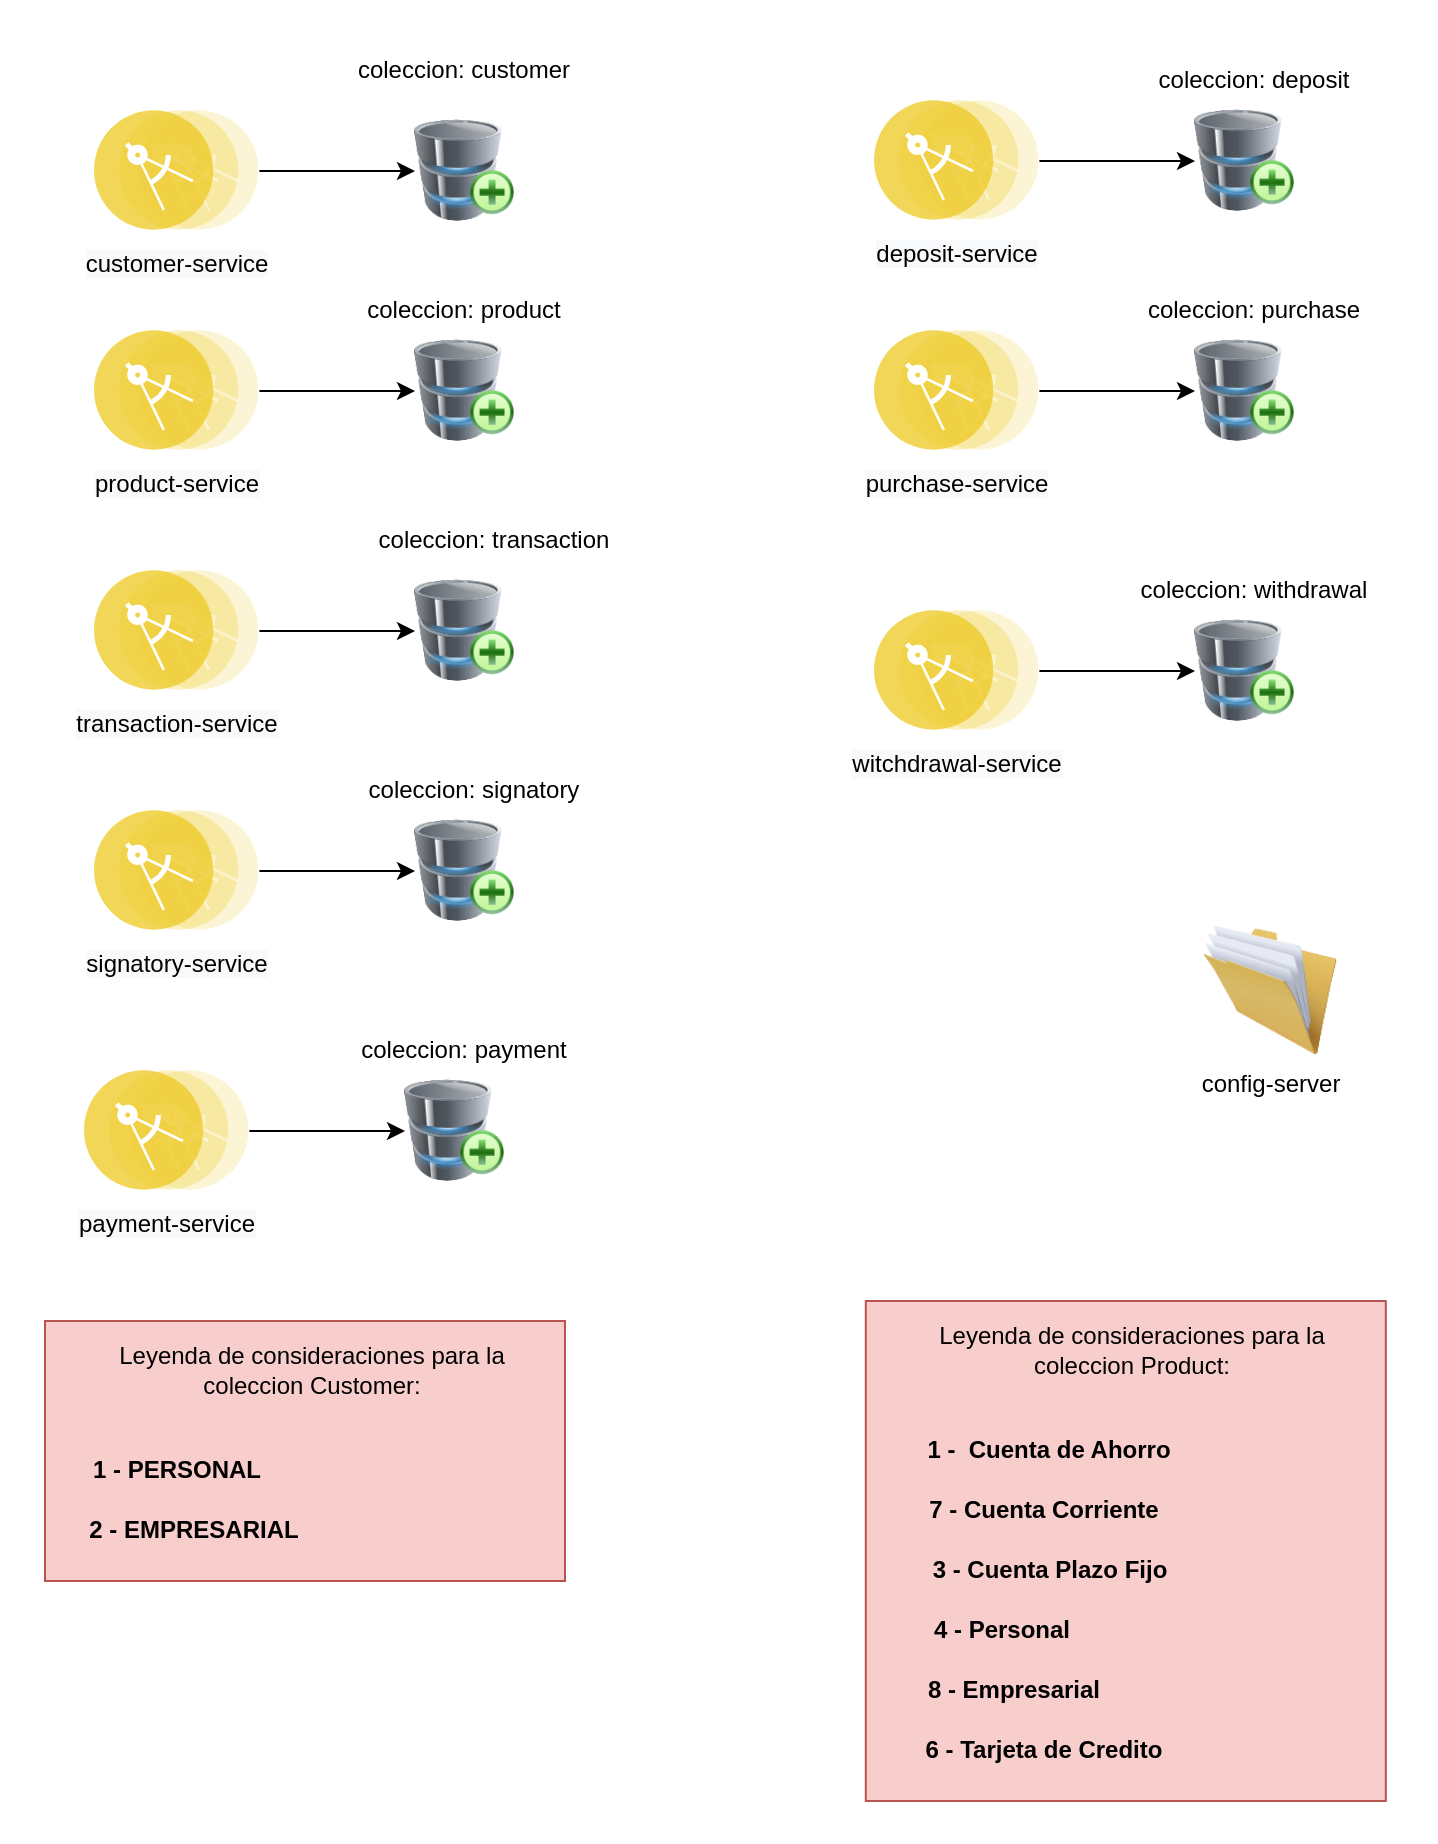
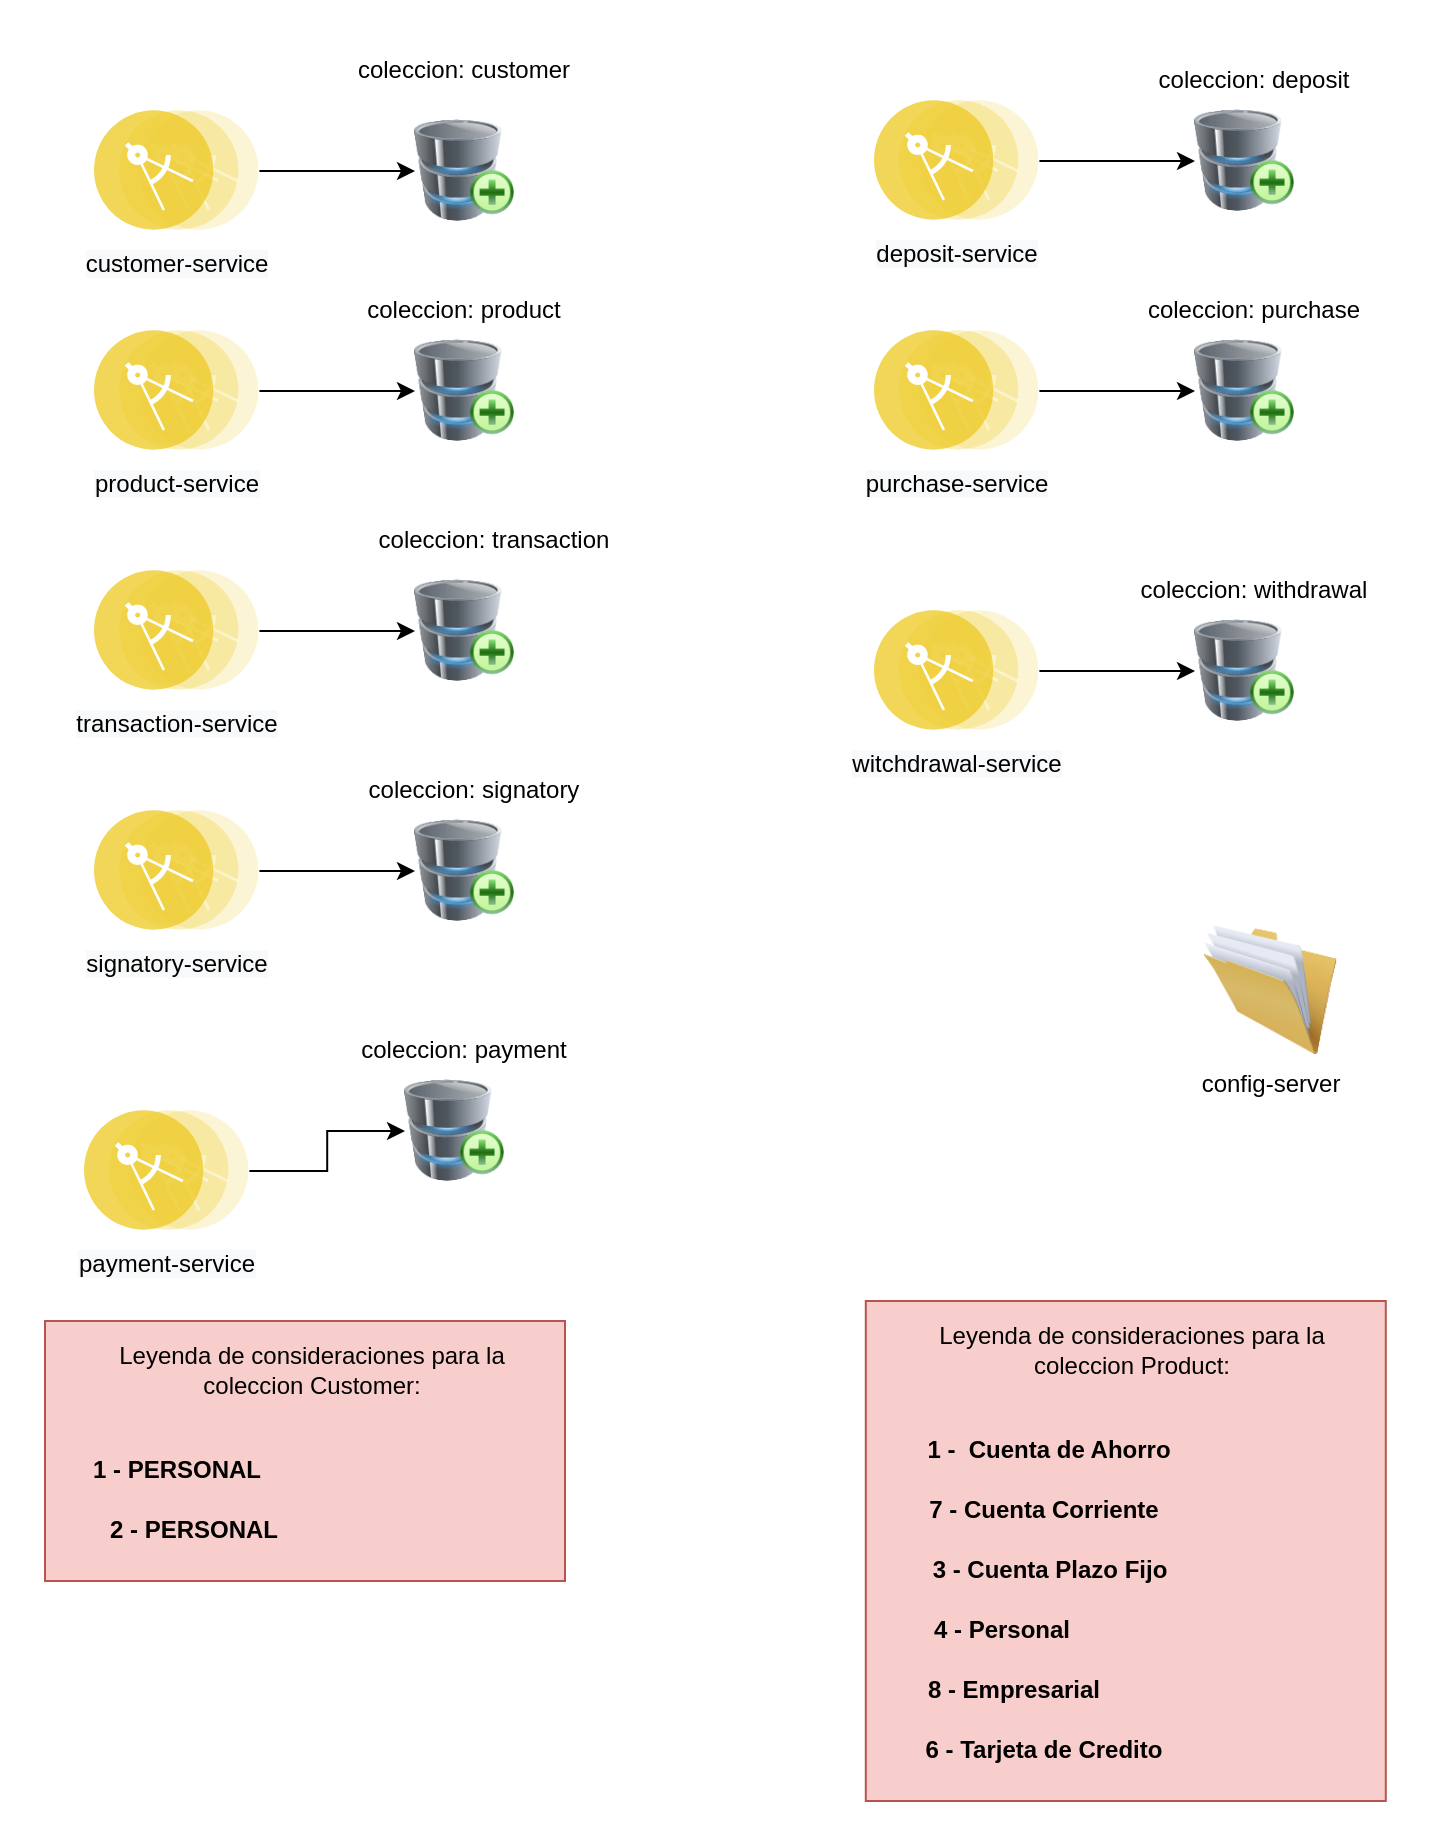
(167, 1131) -> (167, 1171)
(195, 1531) -> (195, 1531)
